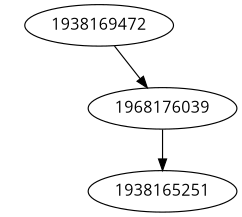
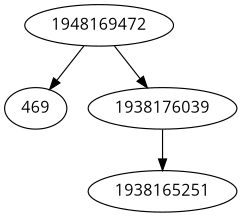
(99, 25) -> (99, 25)
none -> (36, 108)
(163, 108) -> (163, 108)
